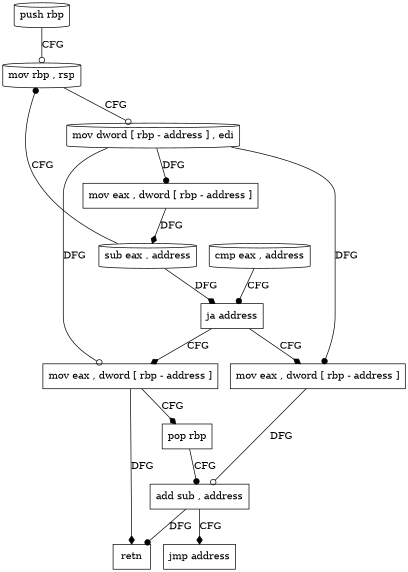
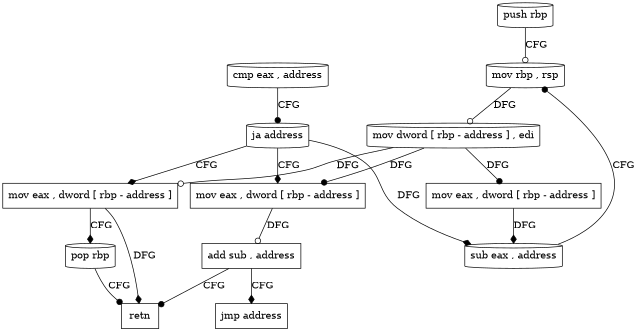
(116, 105) -> (505, 105)
(186, 284) -> (384, 191)
(232, 316) -> (278, 136)
(187, 436) -> (90, 256)
(193, 464) -> (104, 286)
(181, 527) -> (214, 286)
